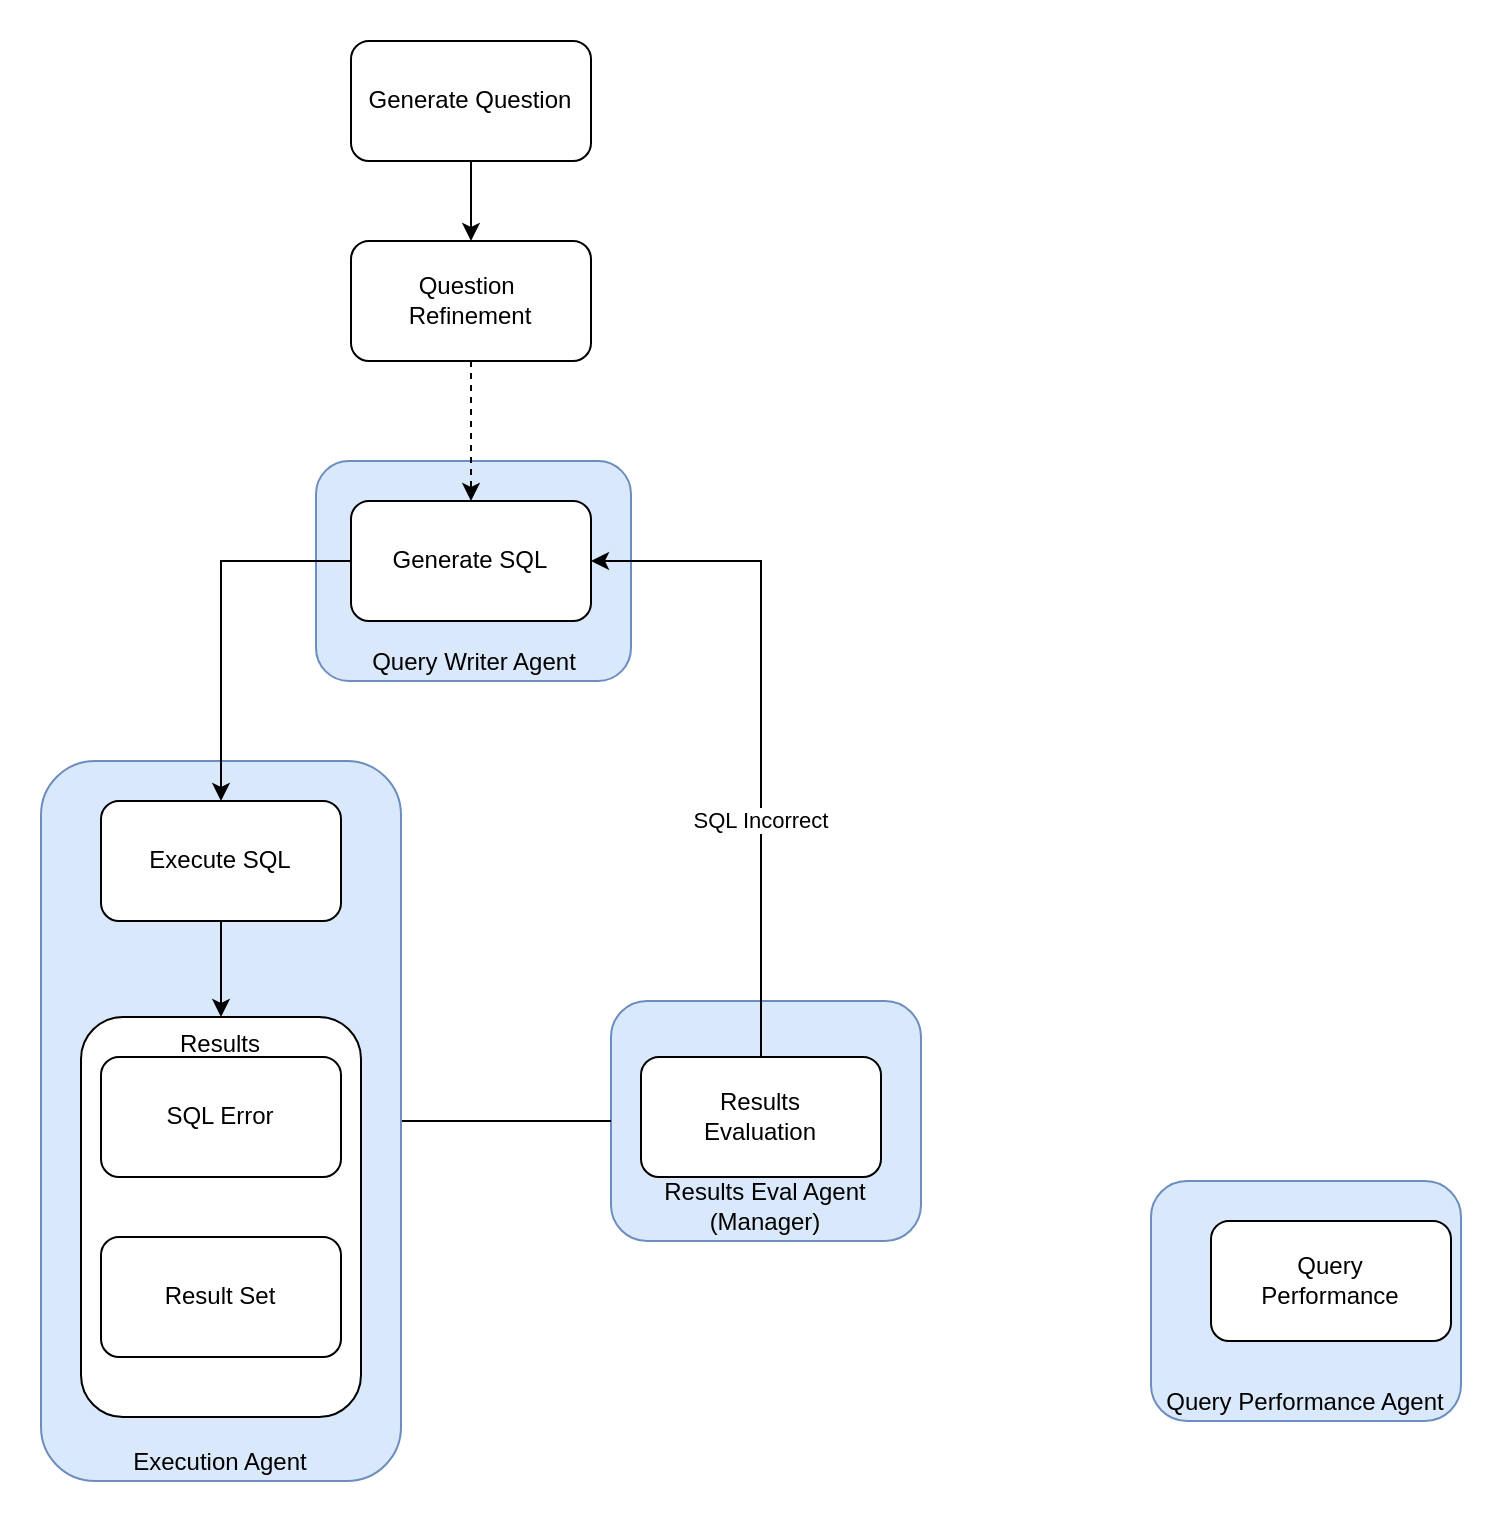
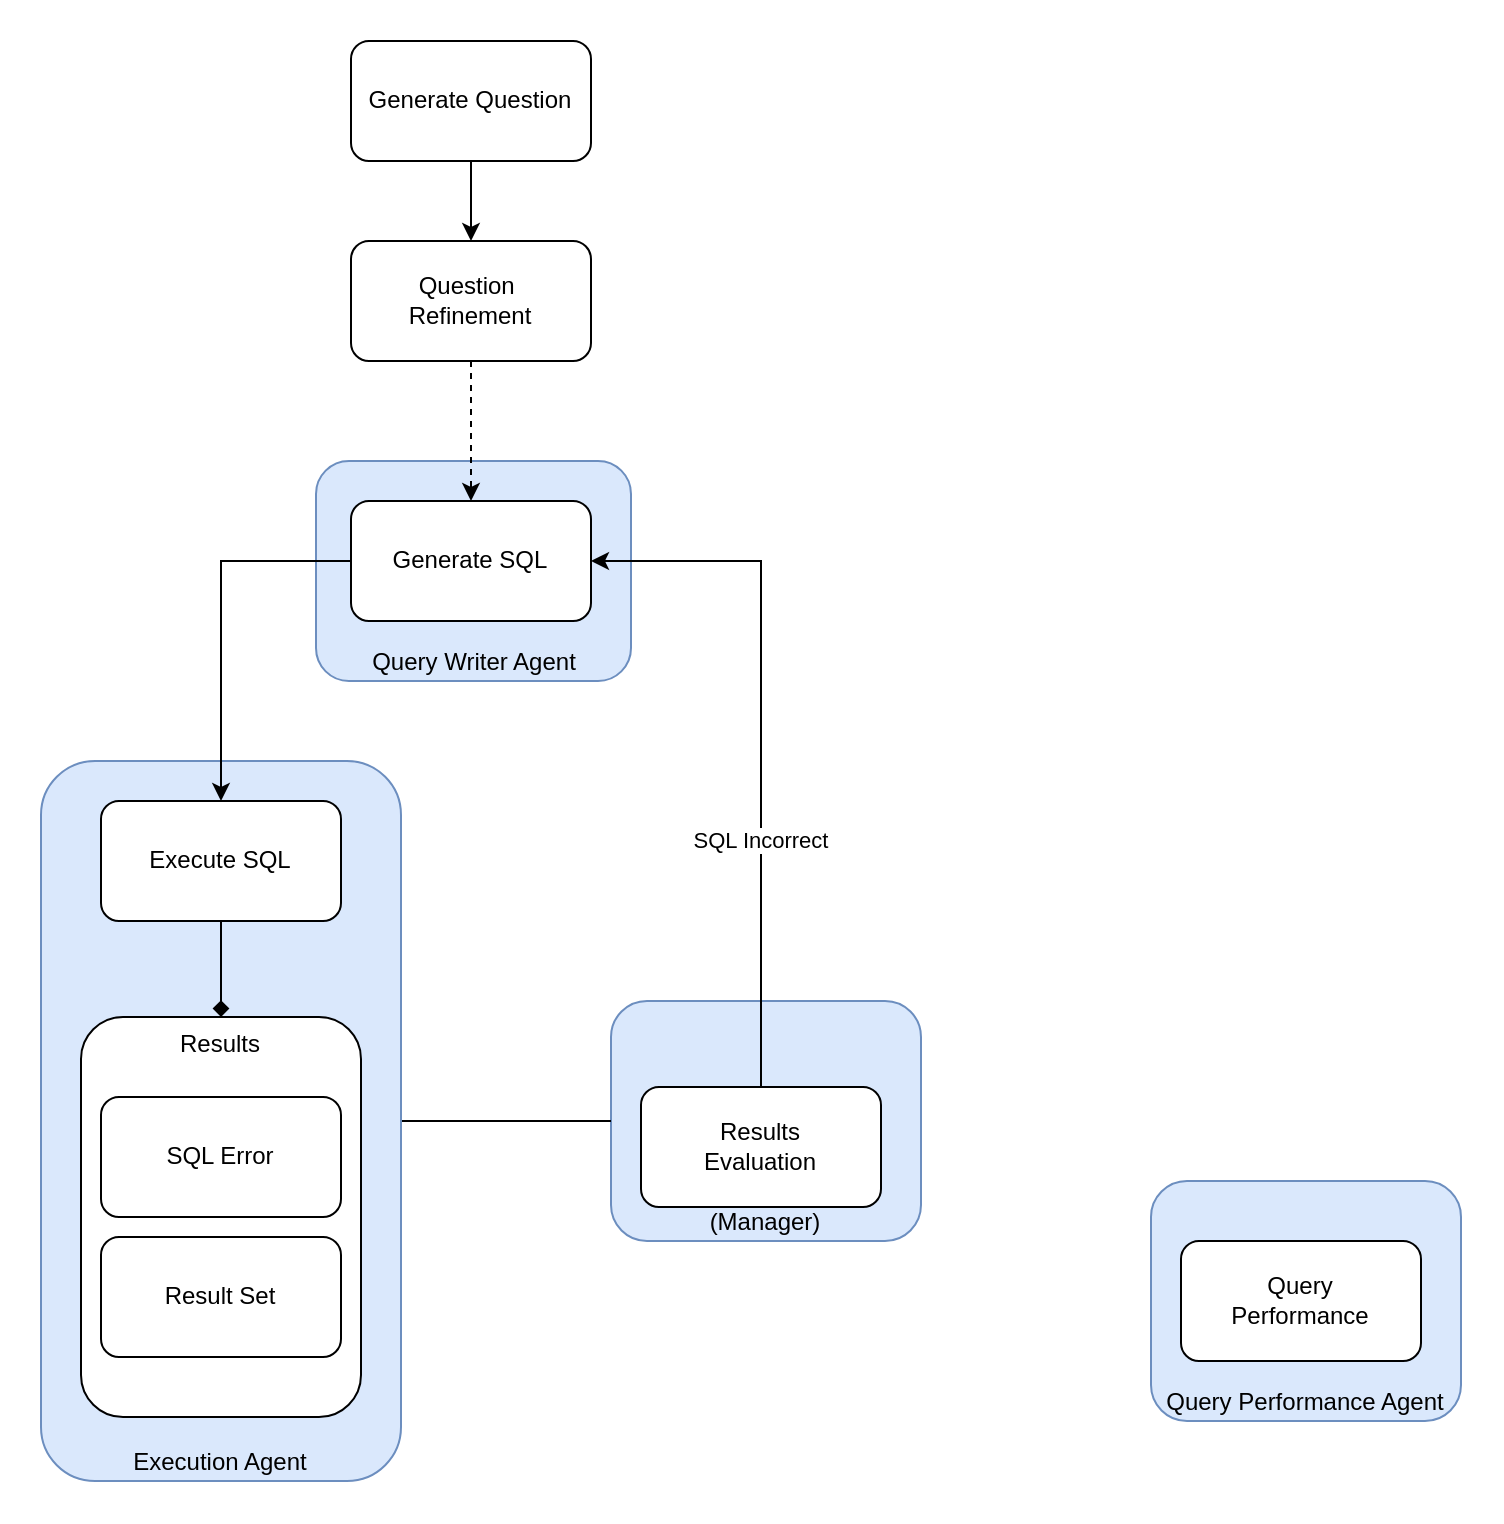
(221, 1002) -> (221, 1001)
(221, 1117) -> (221, 1157)
(761, 1117) -> (761, 1147)
(1331, 1281) -> (1301, 1301)
